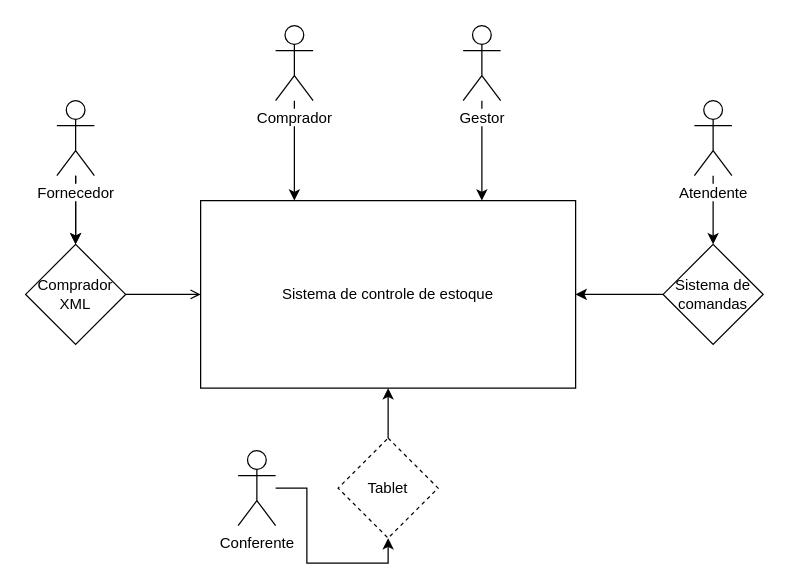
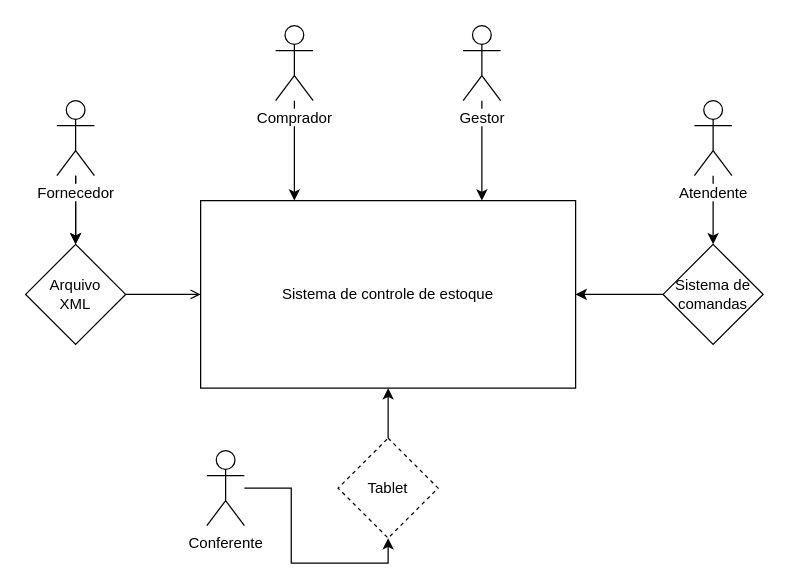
(76, 294) -> (76, 294)
(257, 488) -> (226, 488)
